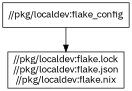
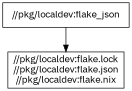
(66, 15) -> (66, 15)
